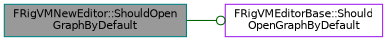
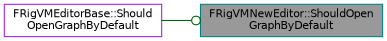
(201, 20) -> (177, 20)
